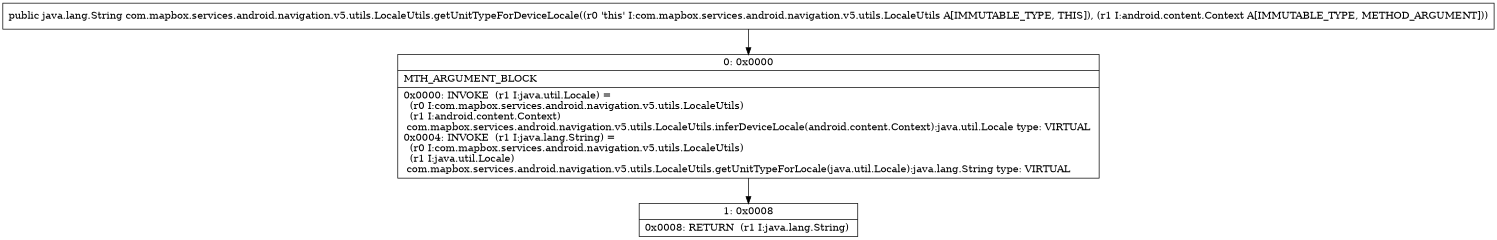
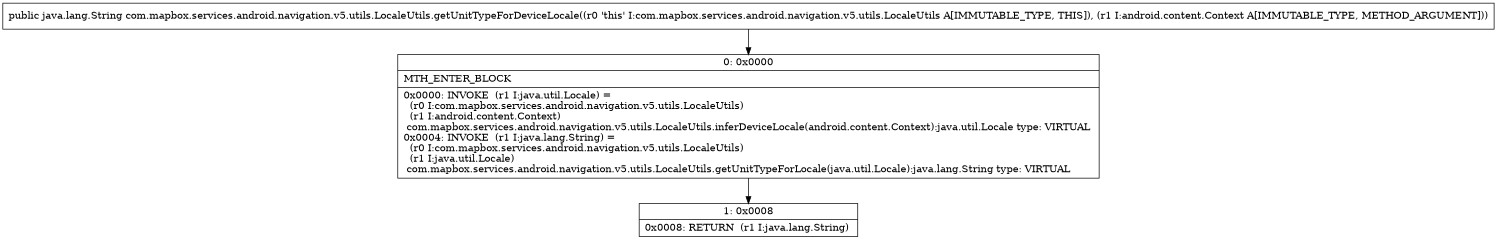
(470, 79) -> (458, 79)
